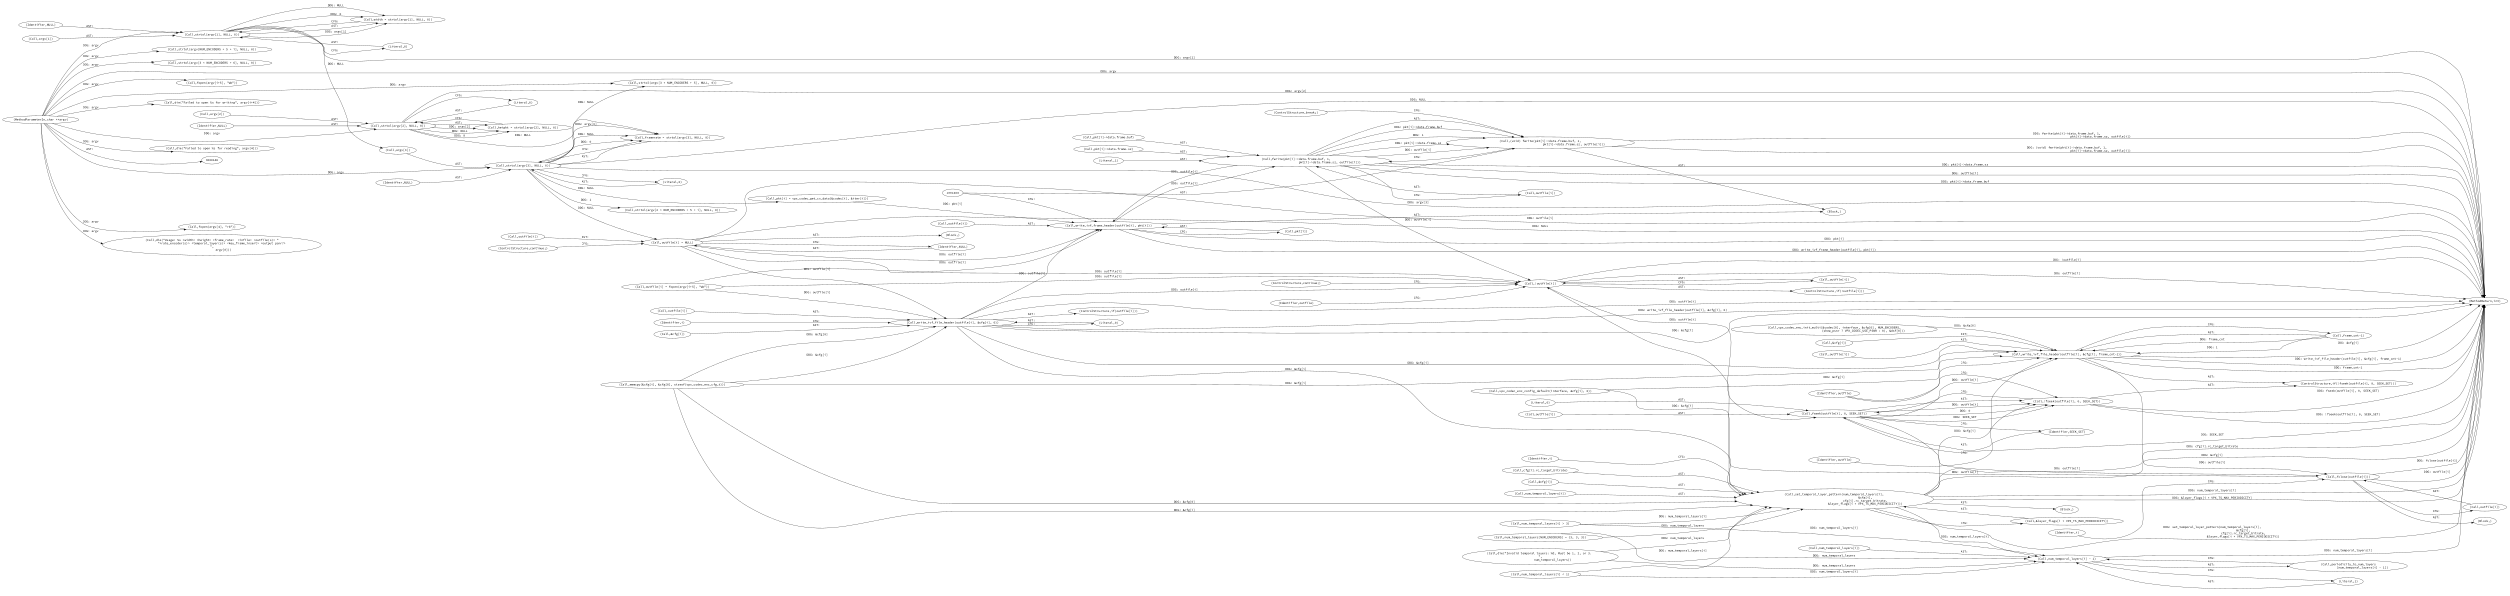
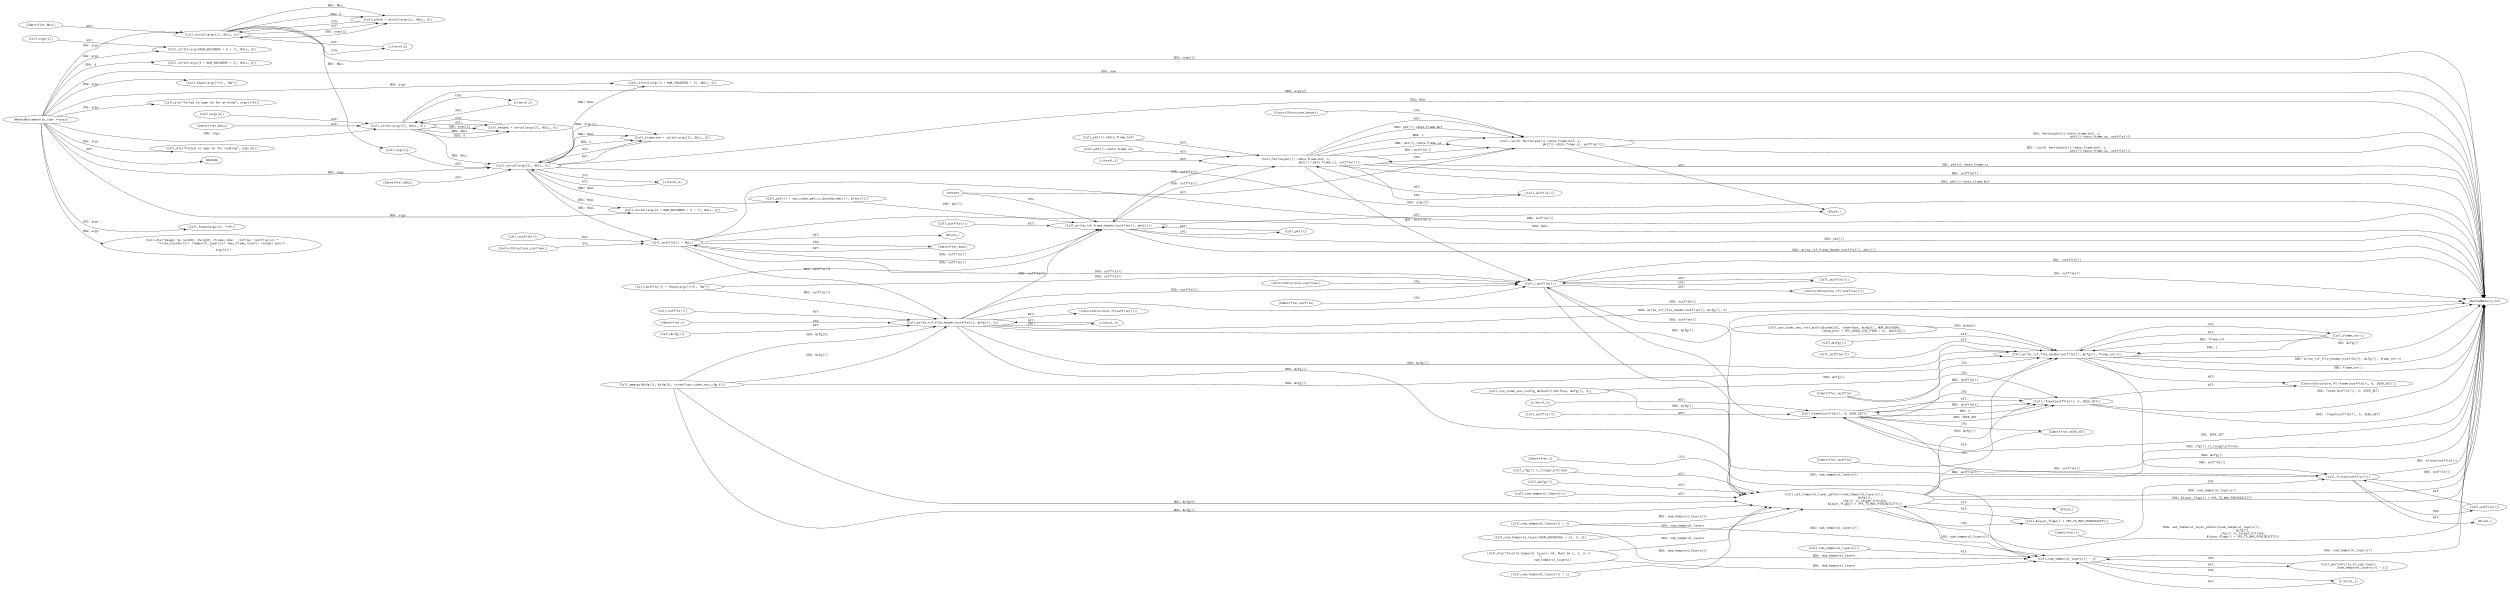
(116, 37) -> (111, 44)
(91, 65) -> (91, 65)
(1108, 71) -> (1108, 71)
(540, 146) -> (447, 155)
(586, 200) -> (586, 200)
none -> (321, 217)
(1811, 577) -> (1748, 482)
